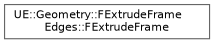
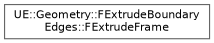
(107, 22) -> (107, 22)
